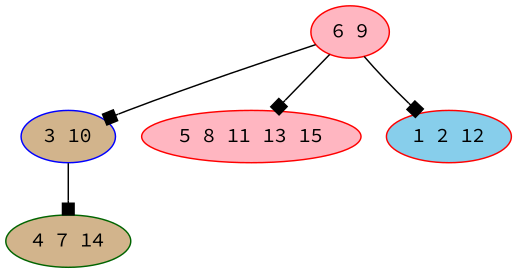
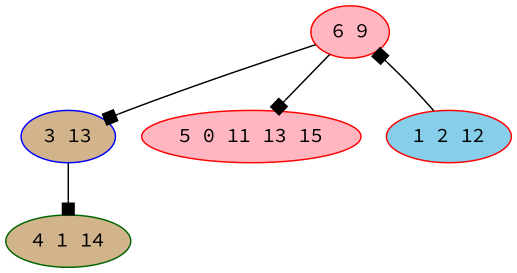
(386, 80) -> (411, 86)
(68, 137) -> (68, 137)
(251, 137) -> (251, 137)
(68, 241) -> (68, 241)
